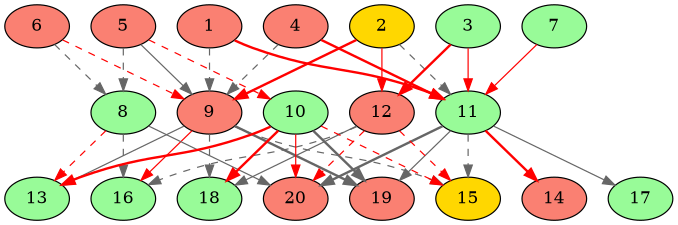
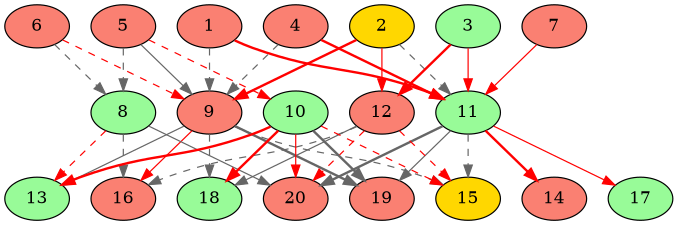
(554, 26) -> (554, 26)
(549, 153) -> (549, 153)
(123, 199) -> (123, 199)
